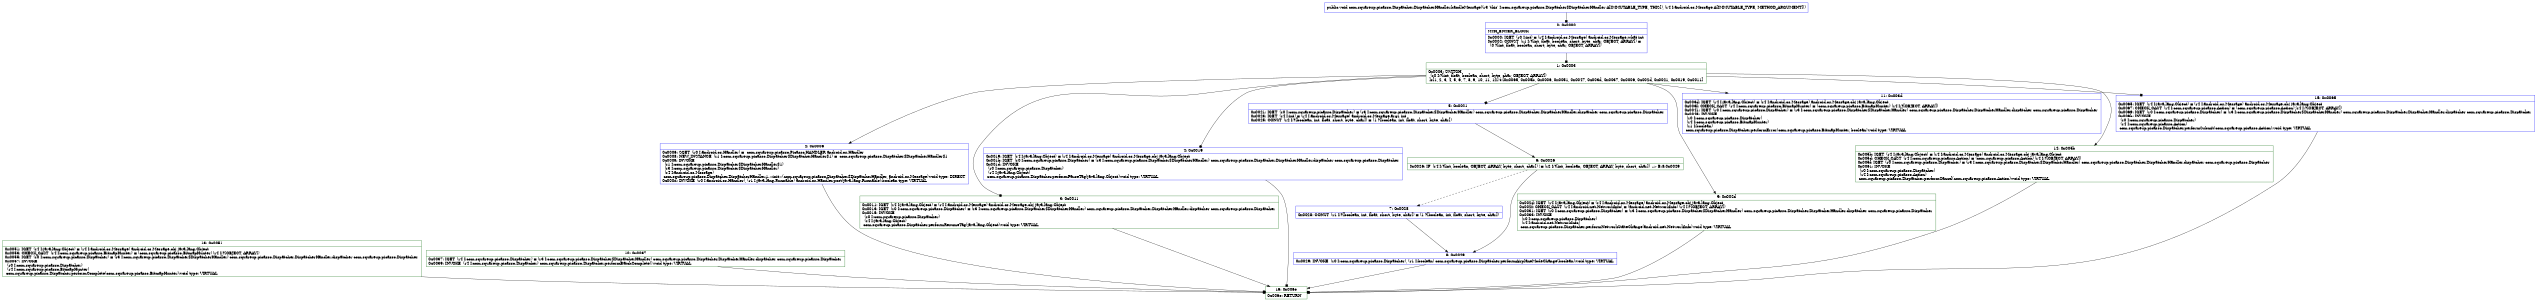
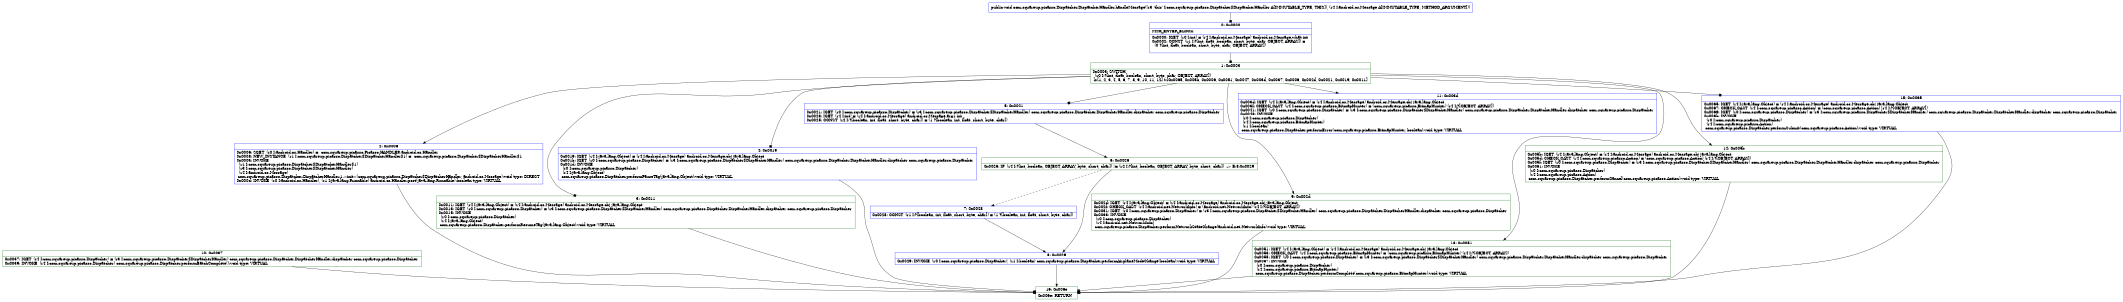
none -> (1663, 104)
